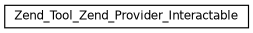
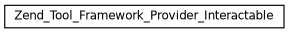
(127, 17) -> (144, 17)
